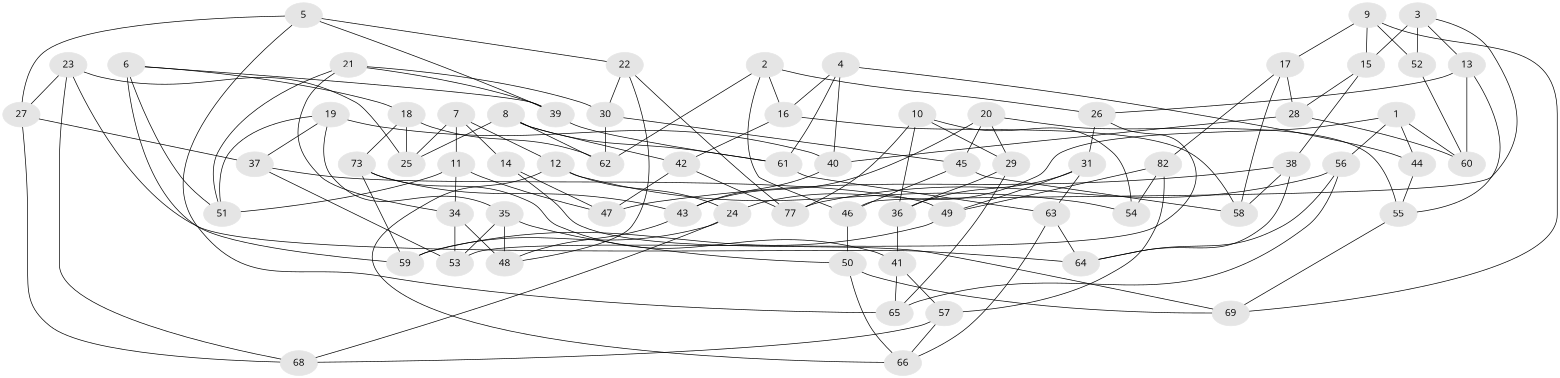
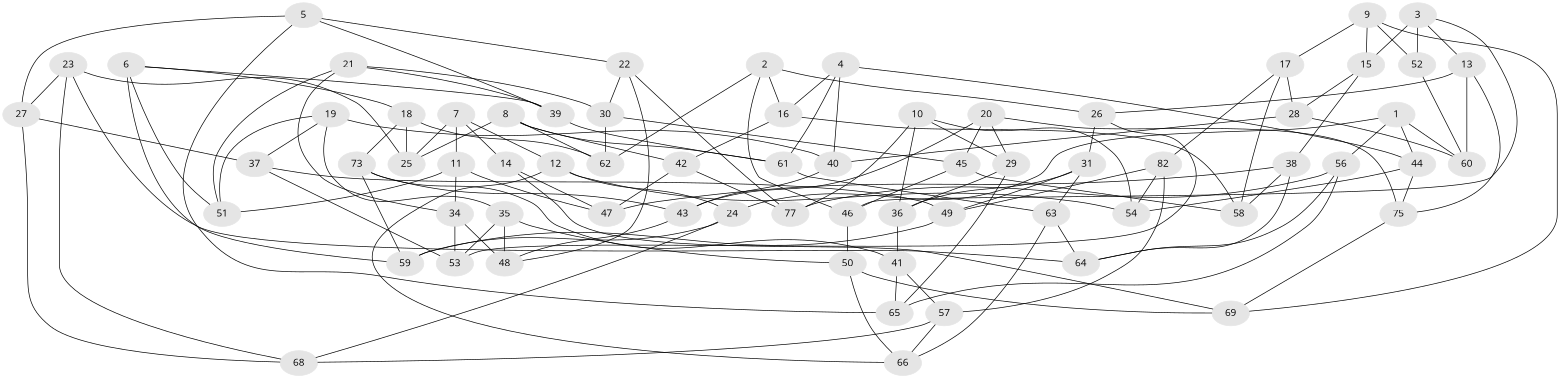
none -> (1294, 189)
(1399, 214) -> (1399, 214)
